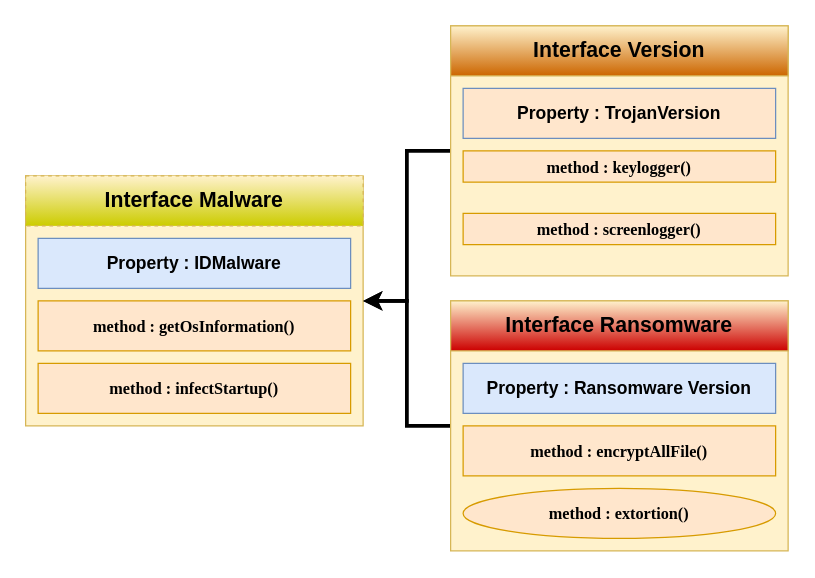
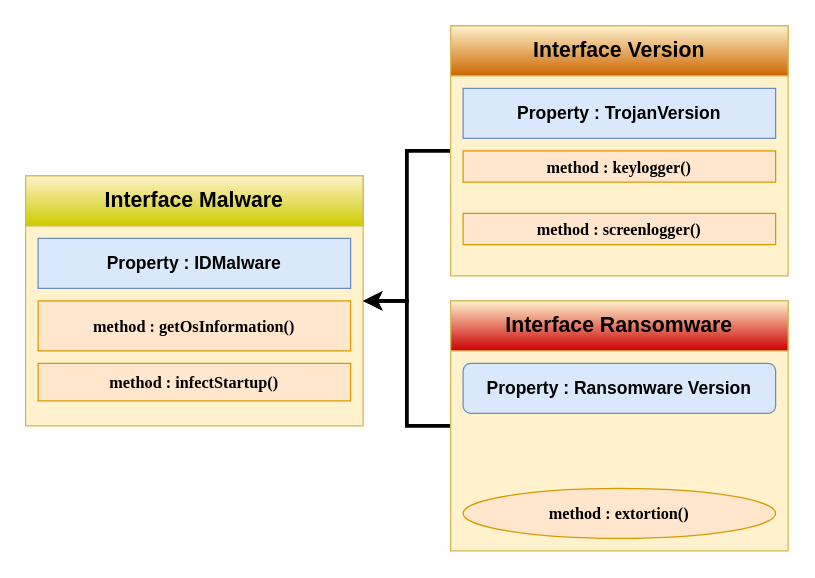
(619, 113) -> (619, 113)
(194, 201) -> (194, 201)
(194, 388) -> (194, 382)
(619, 388) -> (619, 388)
(619, 451) -> none
